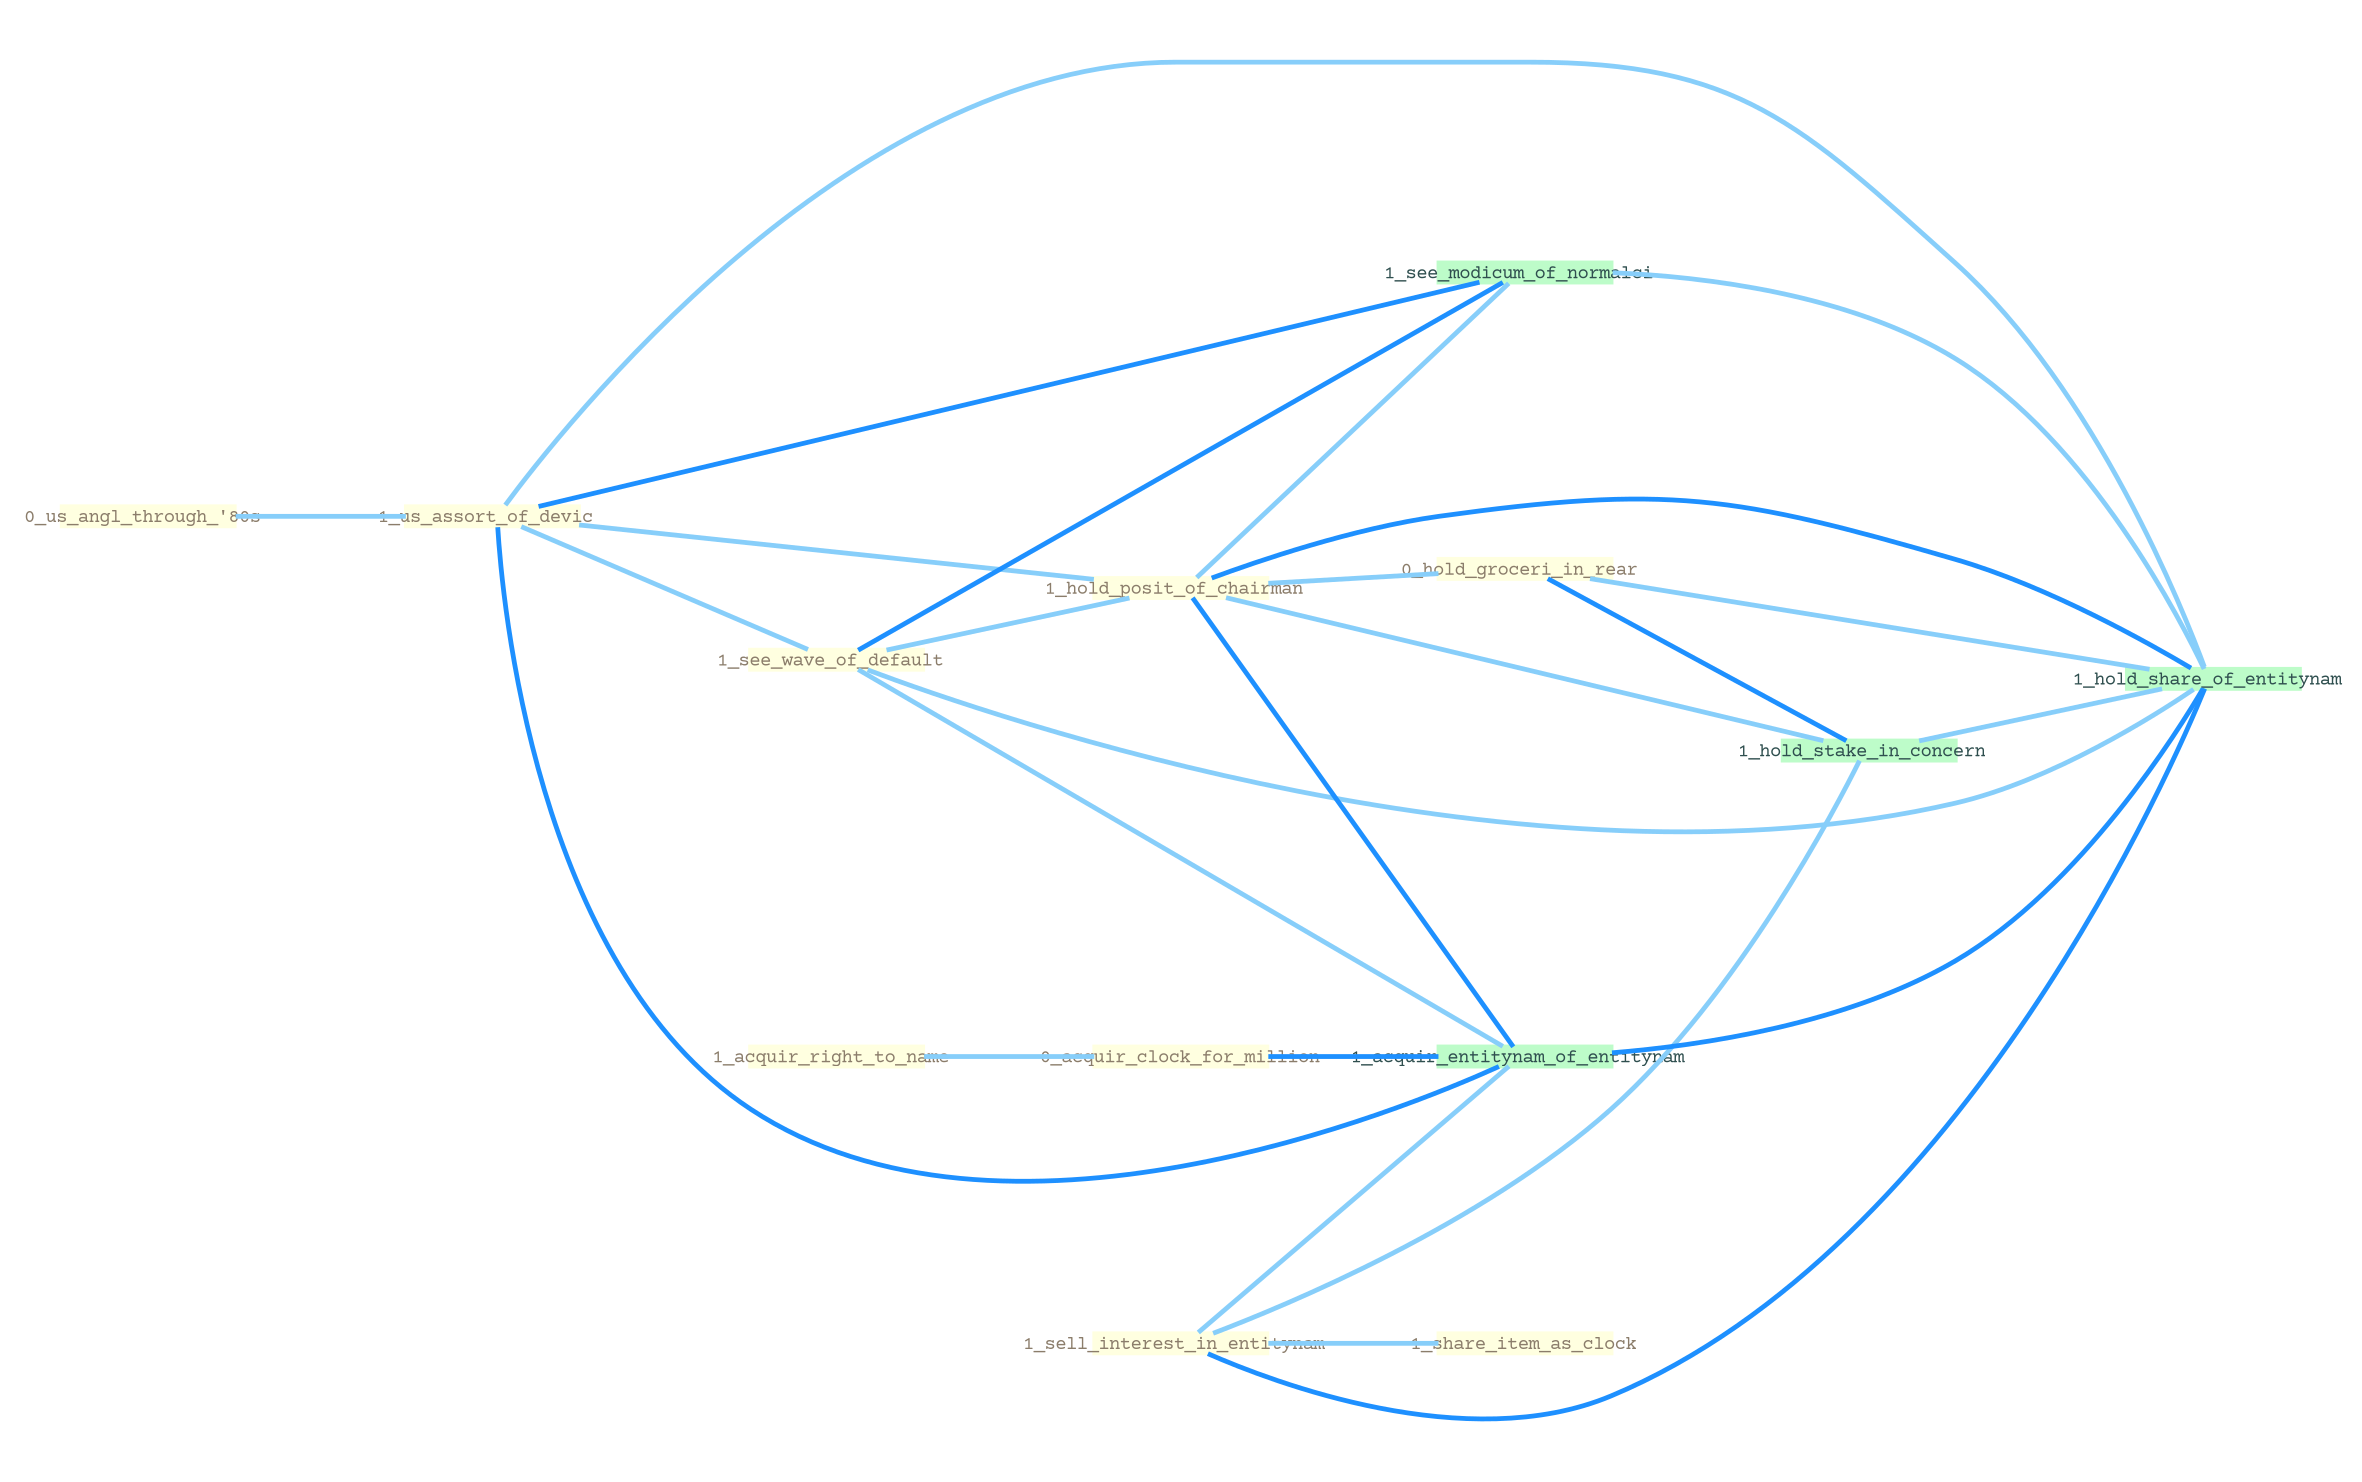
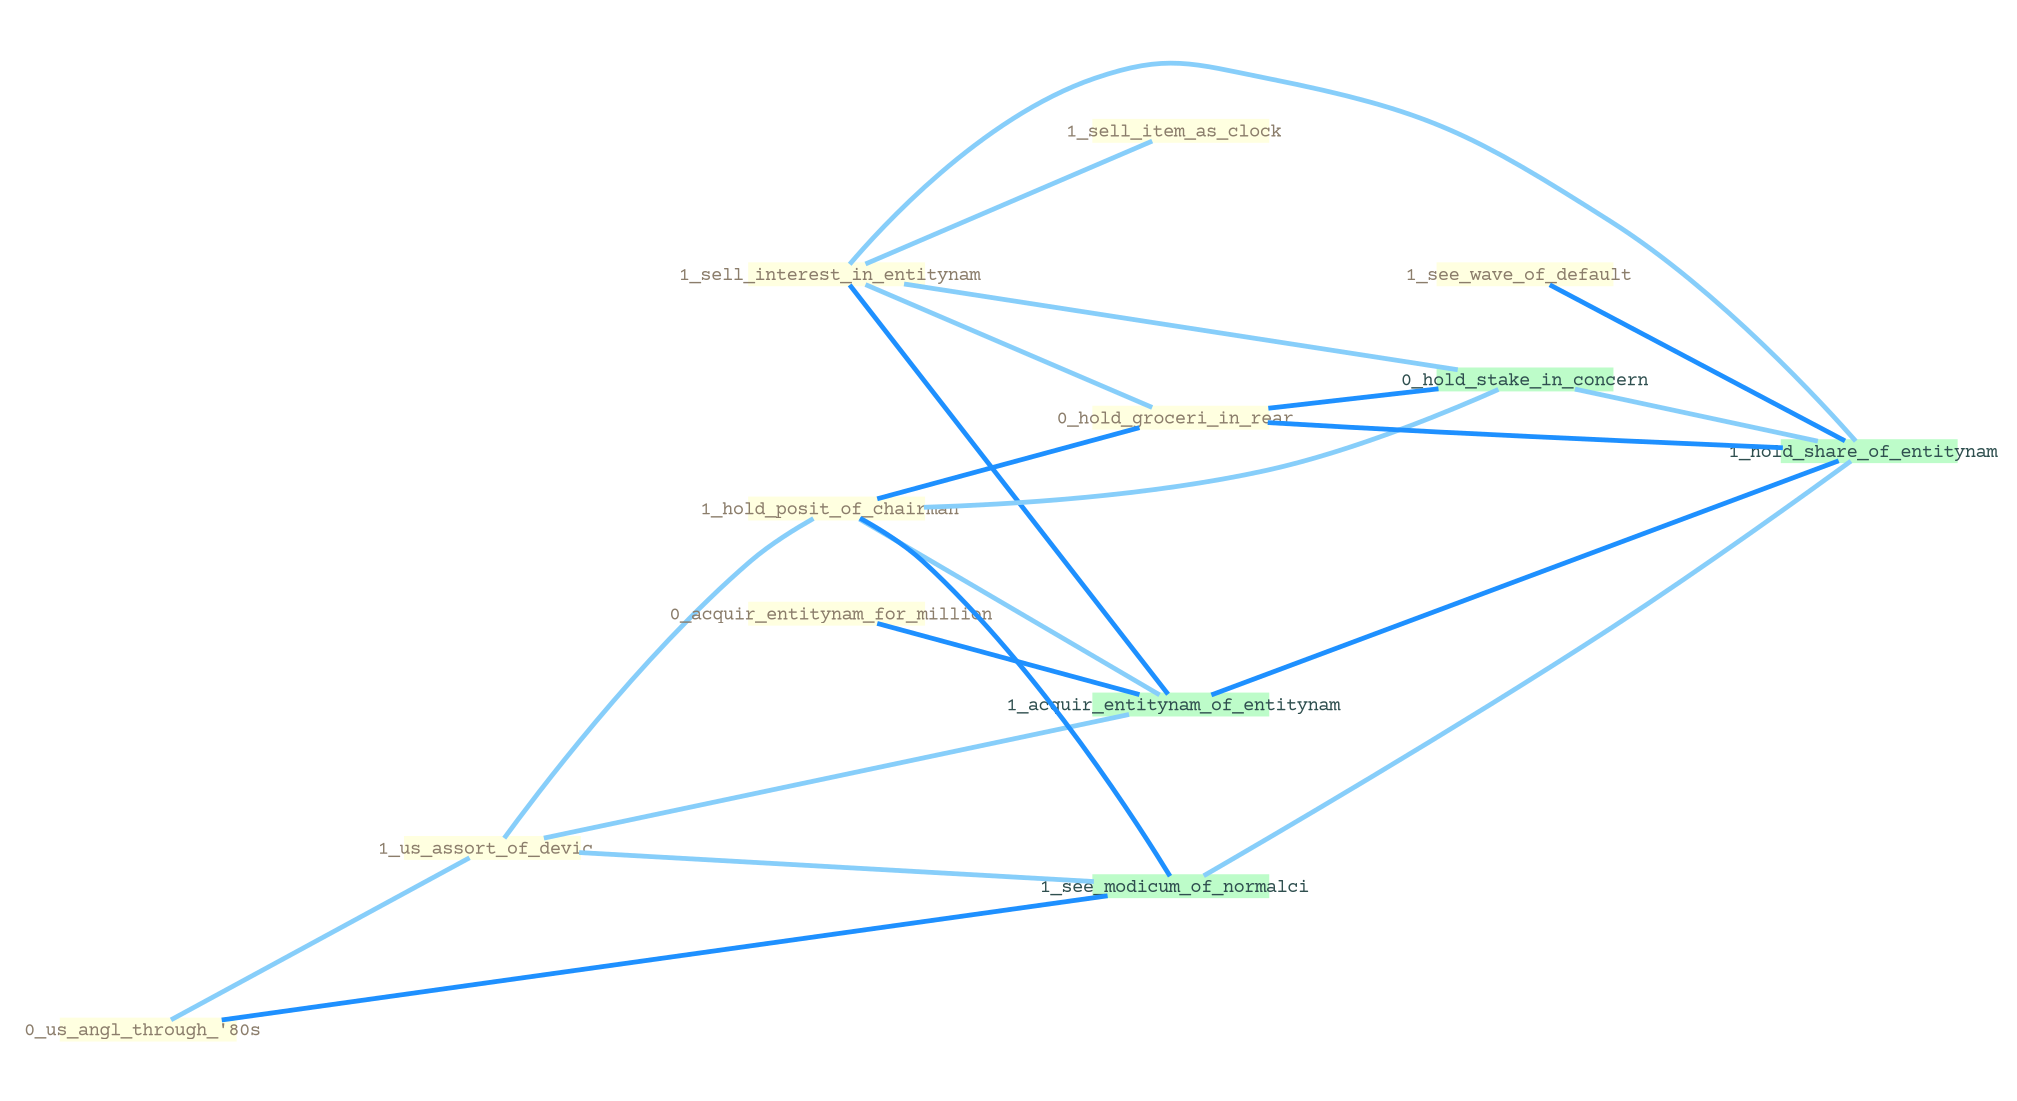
(1421, 62) -> none
none -> (1009, 346)
(1009, 394) -> (836, 867)
(1353, 430) -> (1048, 700)
(1180, 466) -> (665, 958)
(1712, 504) -> none
(1353, 578) -> (1028, 458)
(665, 588) -> none
(1008, 624) -> none
(1870, 624) -> (1525, 436)
(1869, 751) -> (1525, 379)
(1535, 823) -> (1697, 363)
(1361, 834) -> (1009, 607)
(1180, 858) -> none
(837, 1057) -> none
(1181, 1057) -> (837, 614)
(806, 1136) -> (836, 776)
(1354, 1199) -> (1041, 531)
(1830, 1249) -> (1374, 103)
(1525, 1343) -> (1181, 131)
